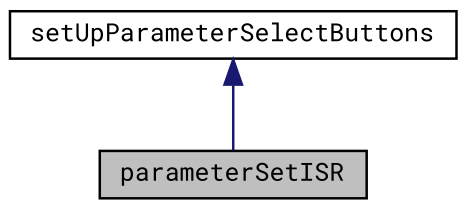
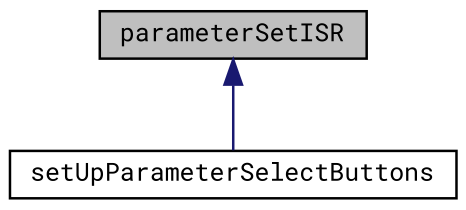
(233, 118) -> (233, 118)
